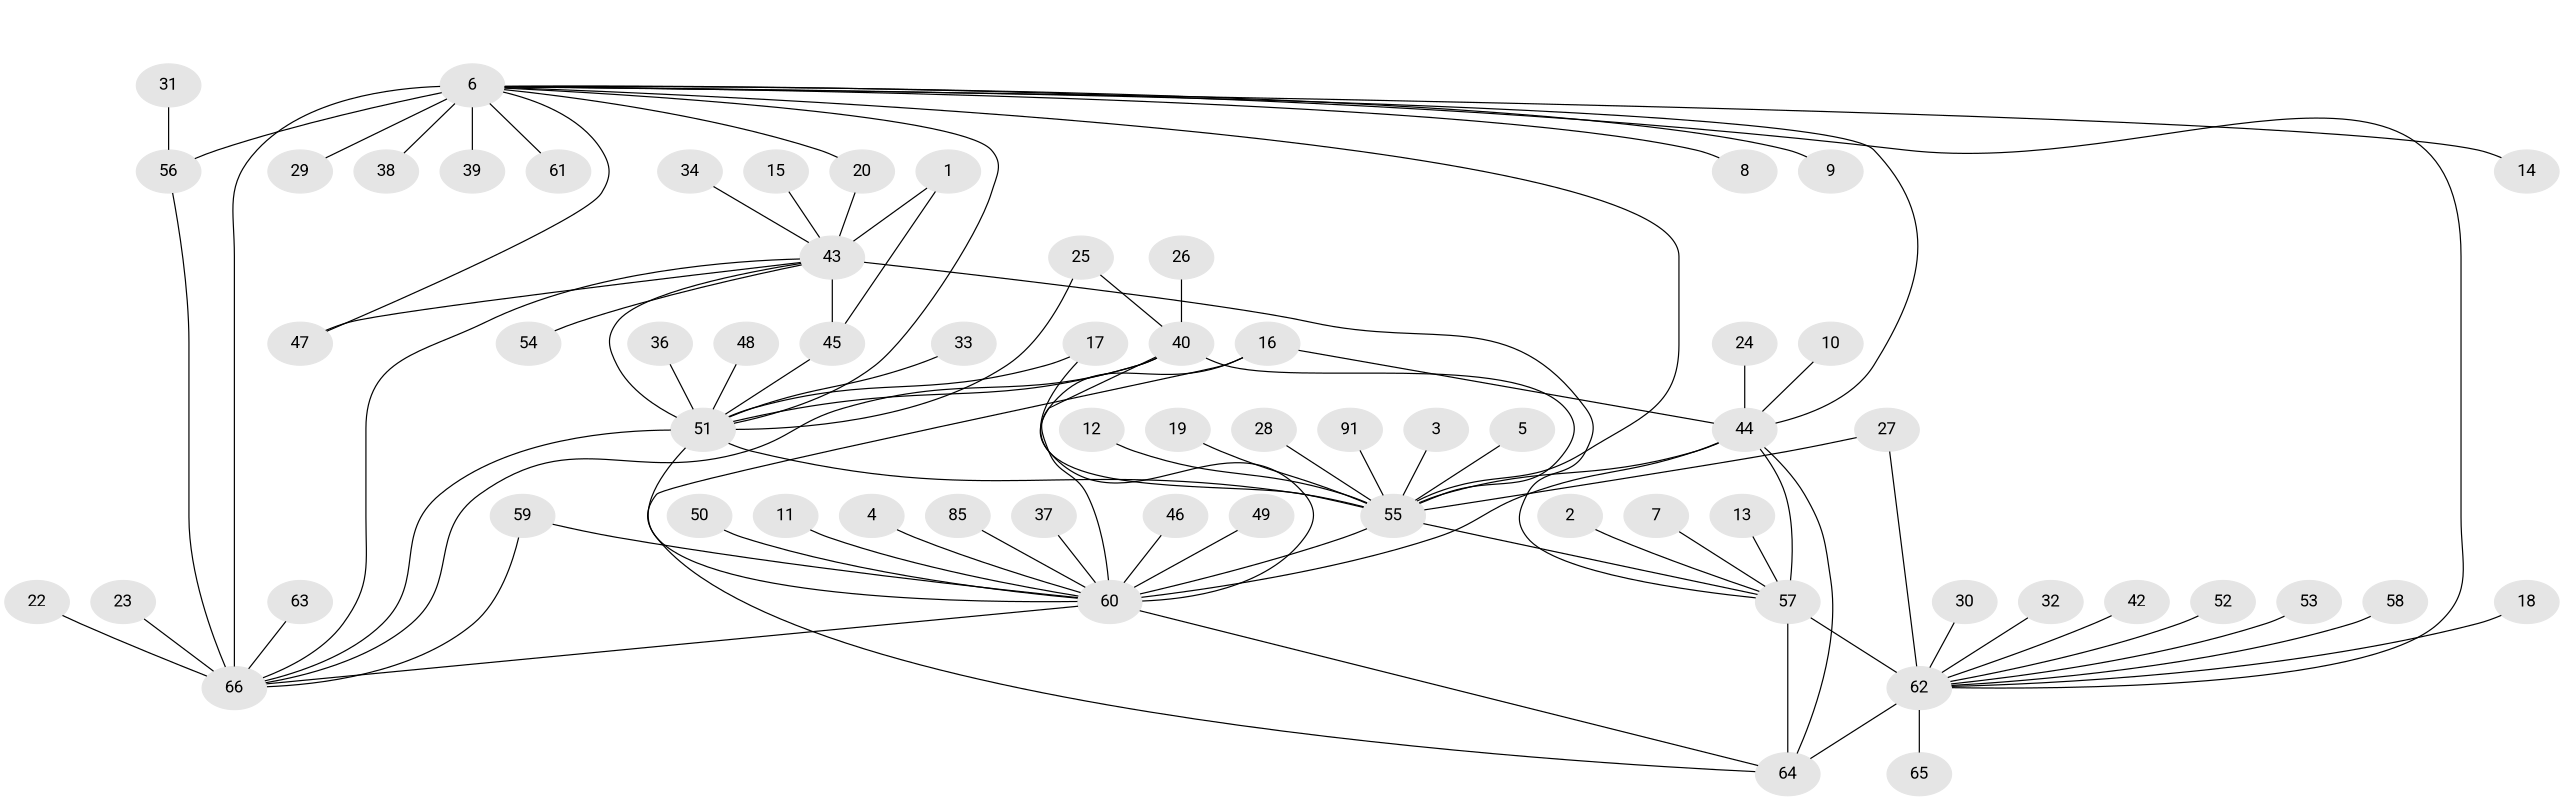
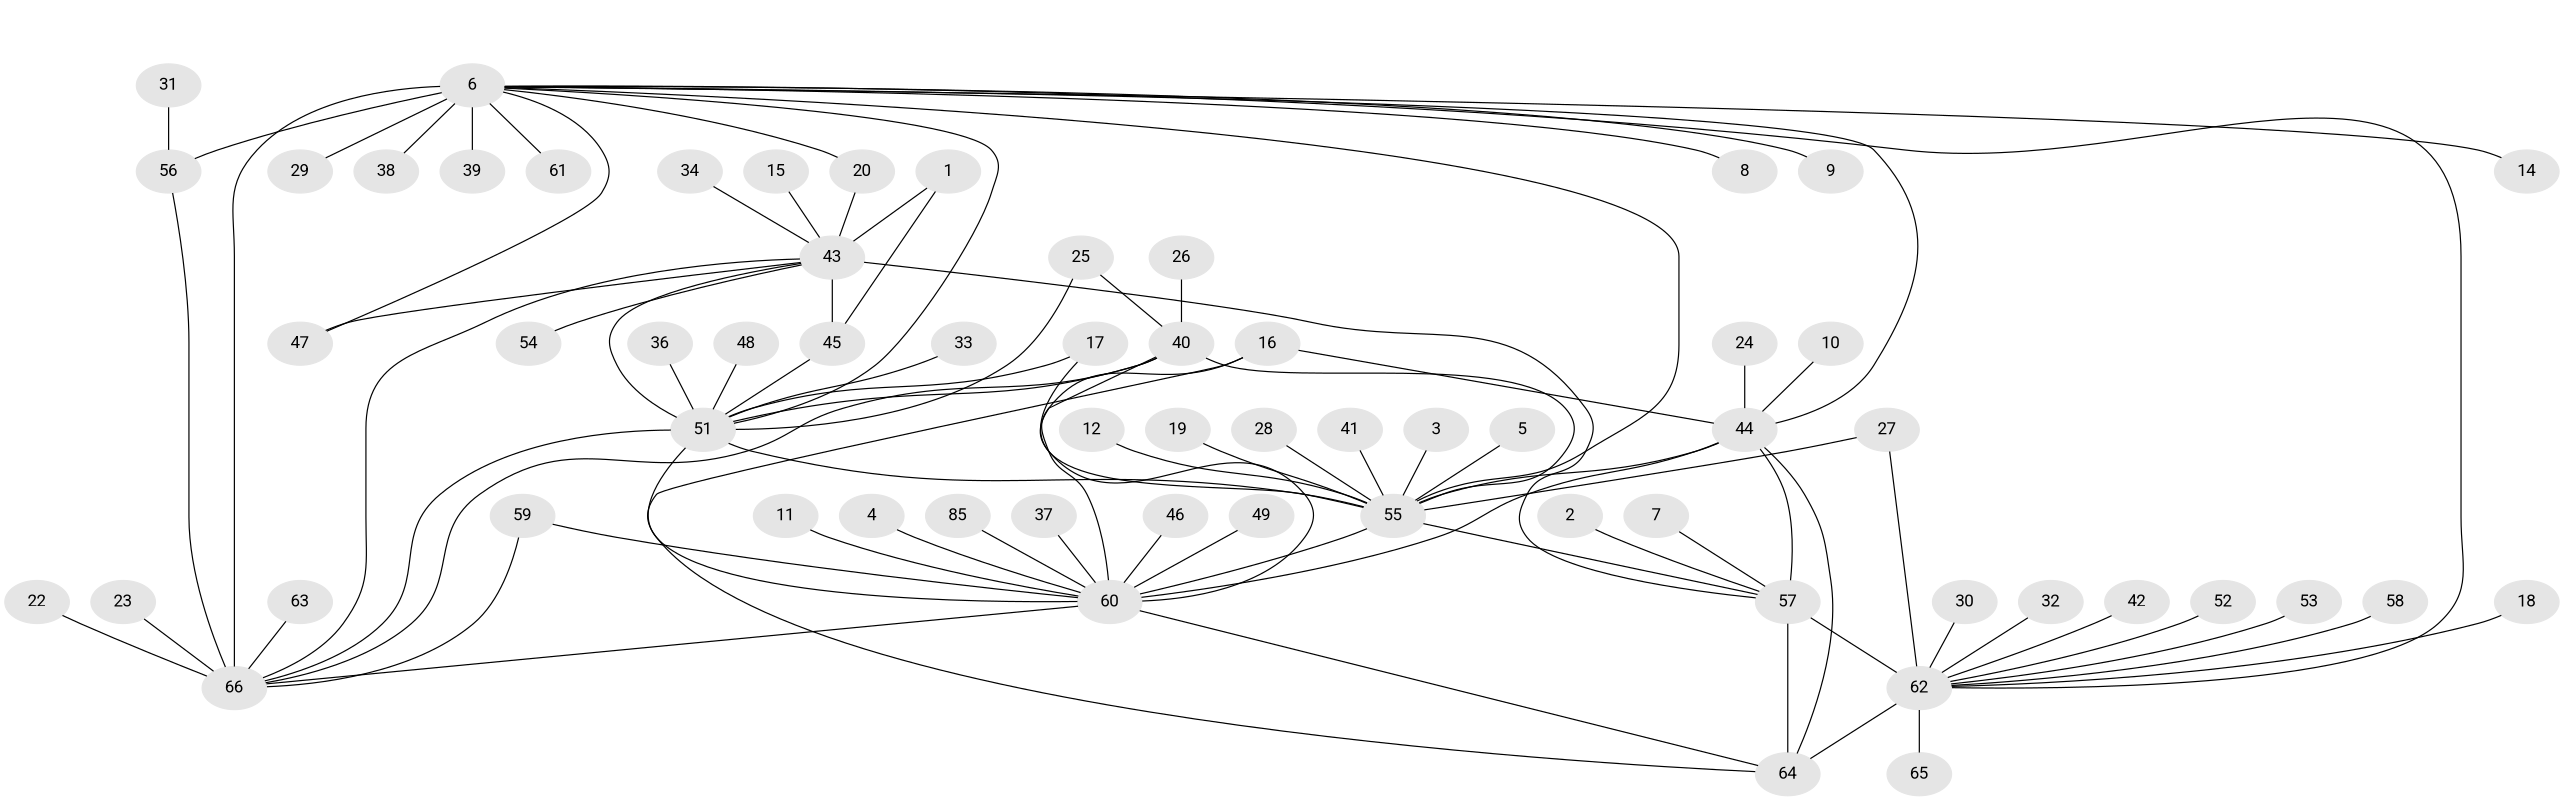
(1350, 430) -> (1350, 430)
(700, 516) -> none
(1742, 516) -> none
